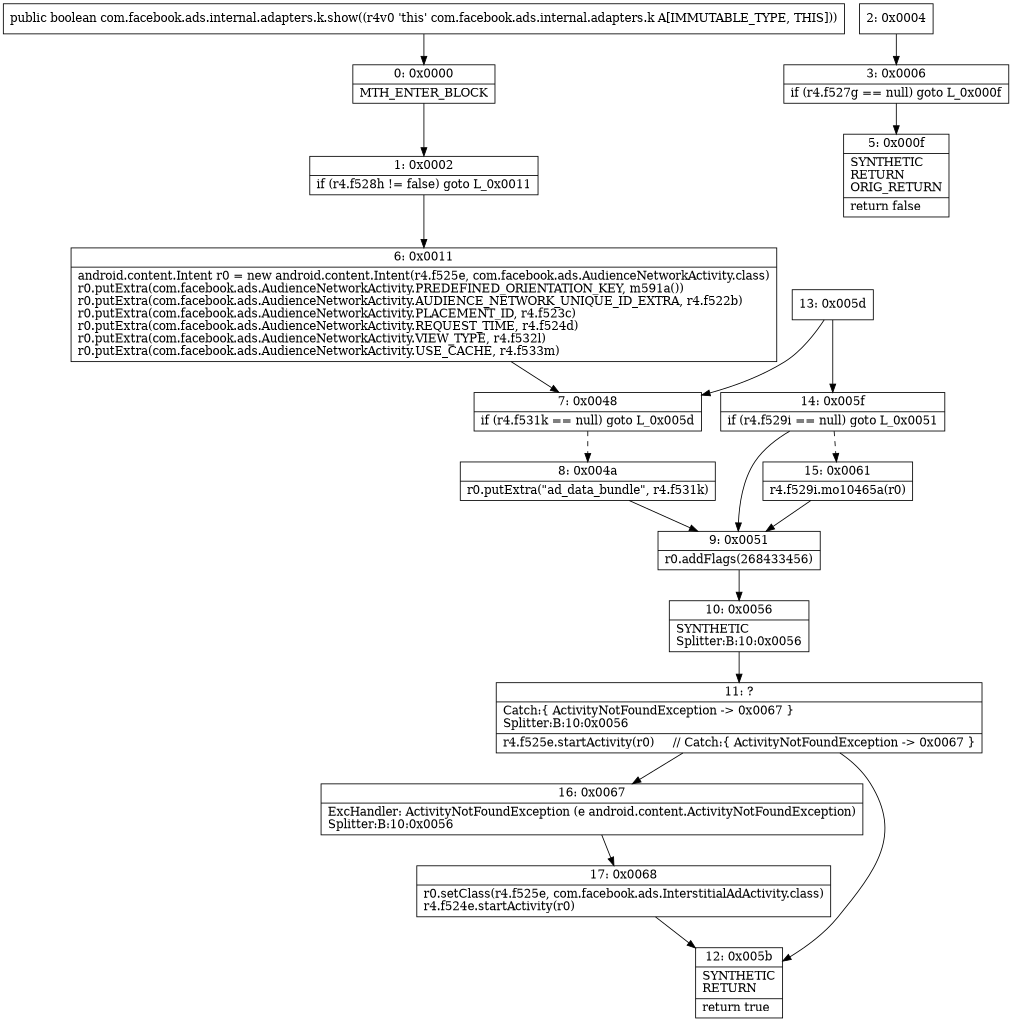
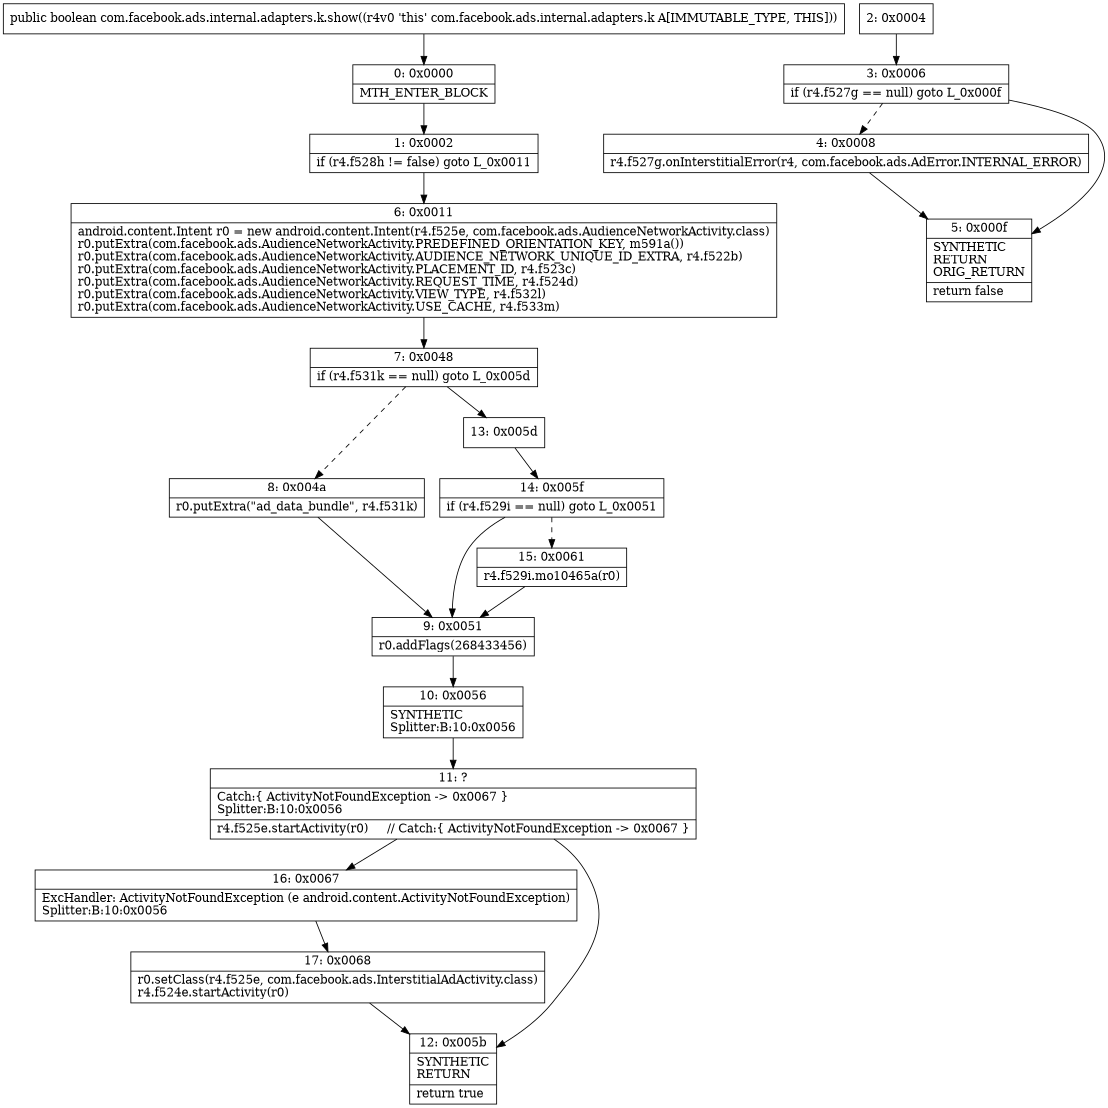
none -> (846, 153)
(775, 368) -> (463, 400)
